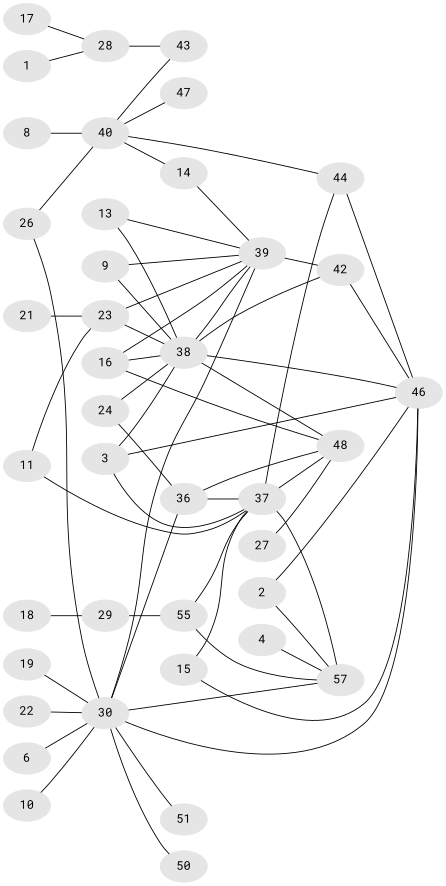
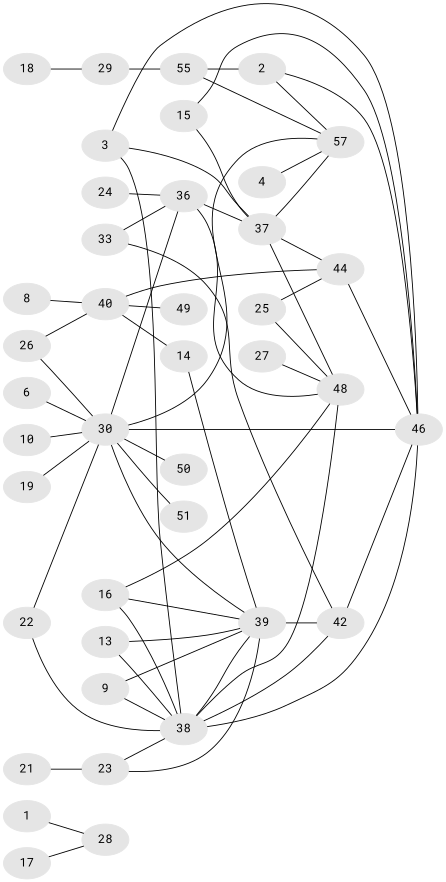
(184, 46) -> none
(184, 93) -> (184, 309)
none -> (105, 240)
none -> (262, 309)
(142, 384) -> (78, 710)
(27, 466) -> none
(219, 561) -> (225, 69)
